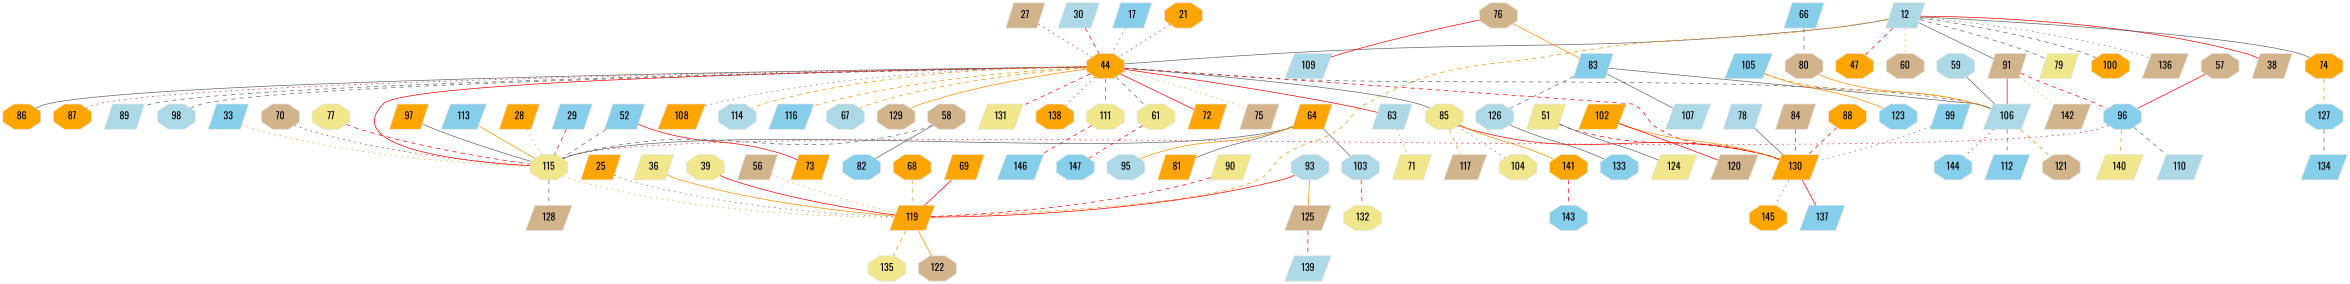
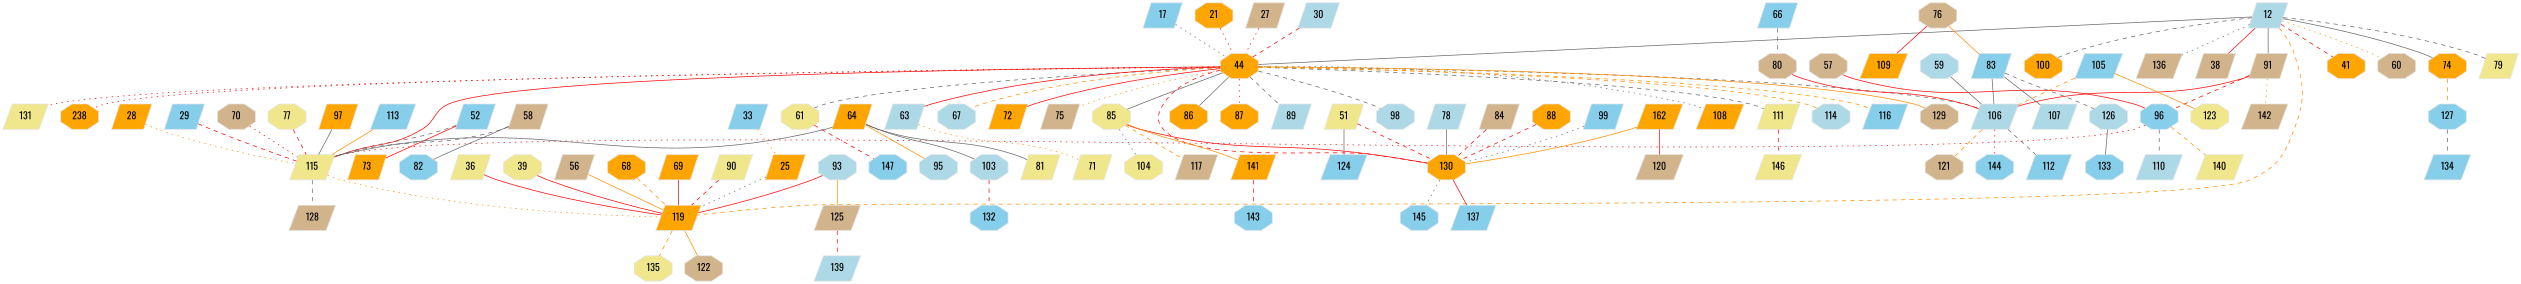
(1309, 66) -> (1884, 66)
(1855, 66) -> (2346, 66)
(1057, 90) -> (633, 76)
(1905, 92) -> (1885, 92)
(947, 117) -> (528, 117)
(1055, 117) -> (80, 117)
(1105, 117) -> (1778, 117)
(1602, 117) -> (1660, 117)
(1898, 117) -> (2210, 117)
(384, 154) -> (769, 145)
(549, 167) -> (312, 167)
(1020, 167) -> (1778, 167)
(1177, 167) -> (1040, 167)
(1569, 167) -> (1253, 167)
(1674, 167) -> (1344, 167)
(1796, 167) -> (1447, 167)
(833, 196) -> (626, 192)
(780, 202) -> (572, 199)
(1363, 218) -> (989, 218)
(1768, 218) -> (1419, 218)
